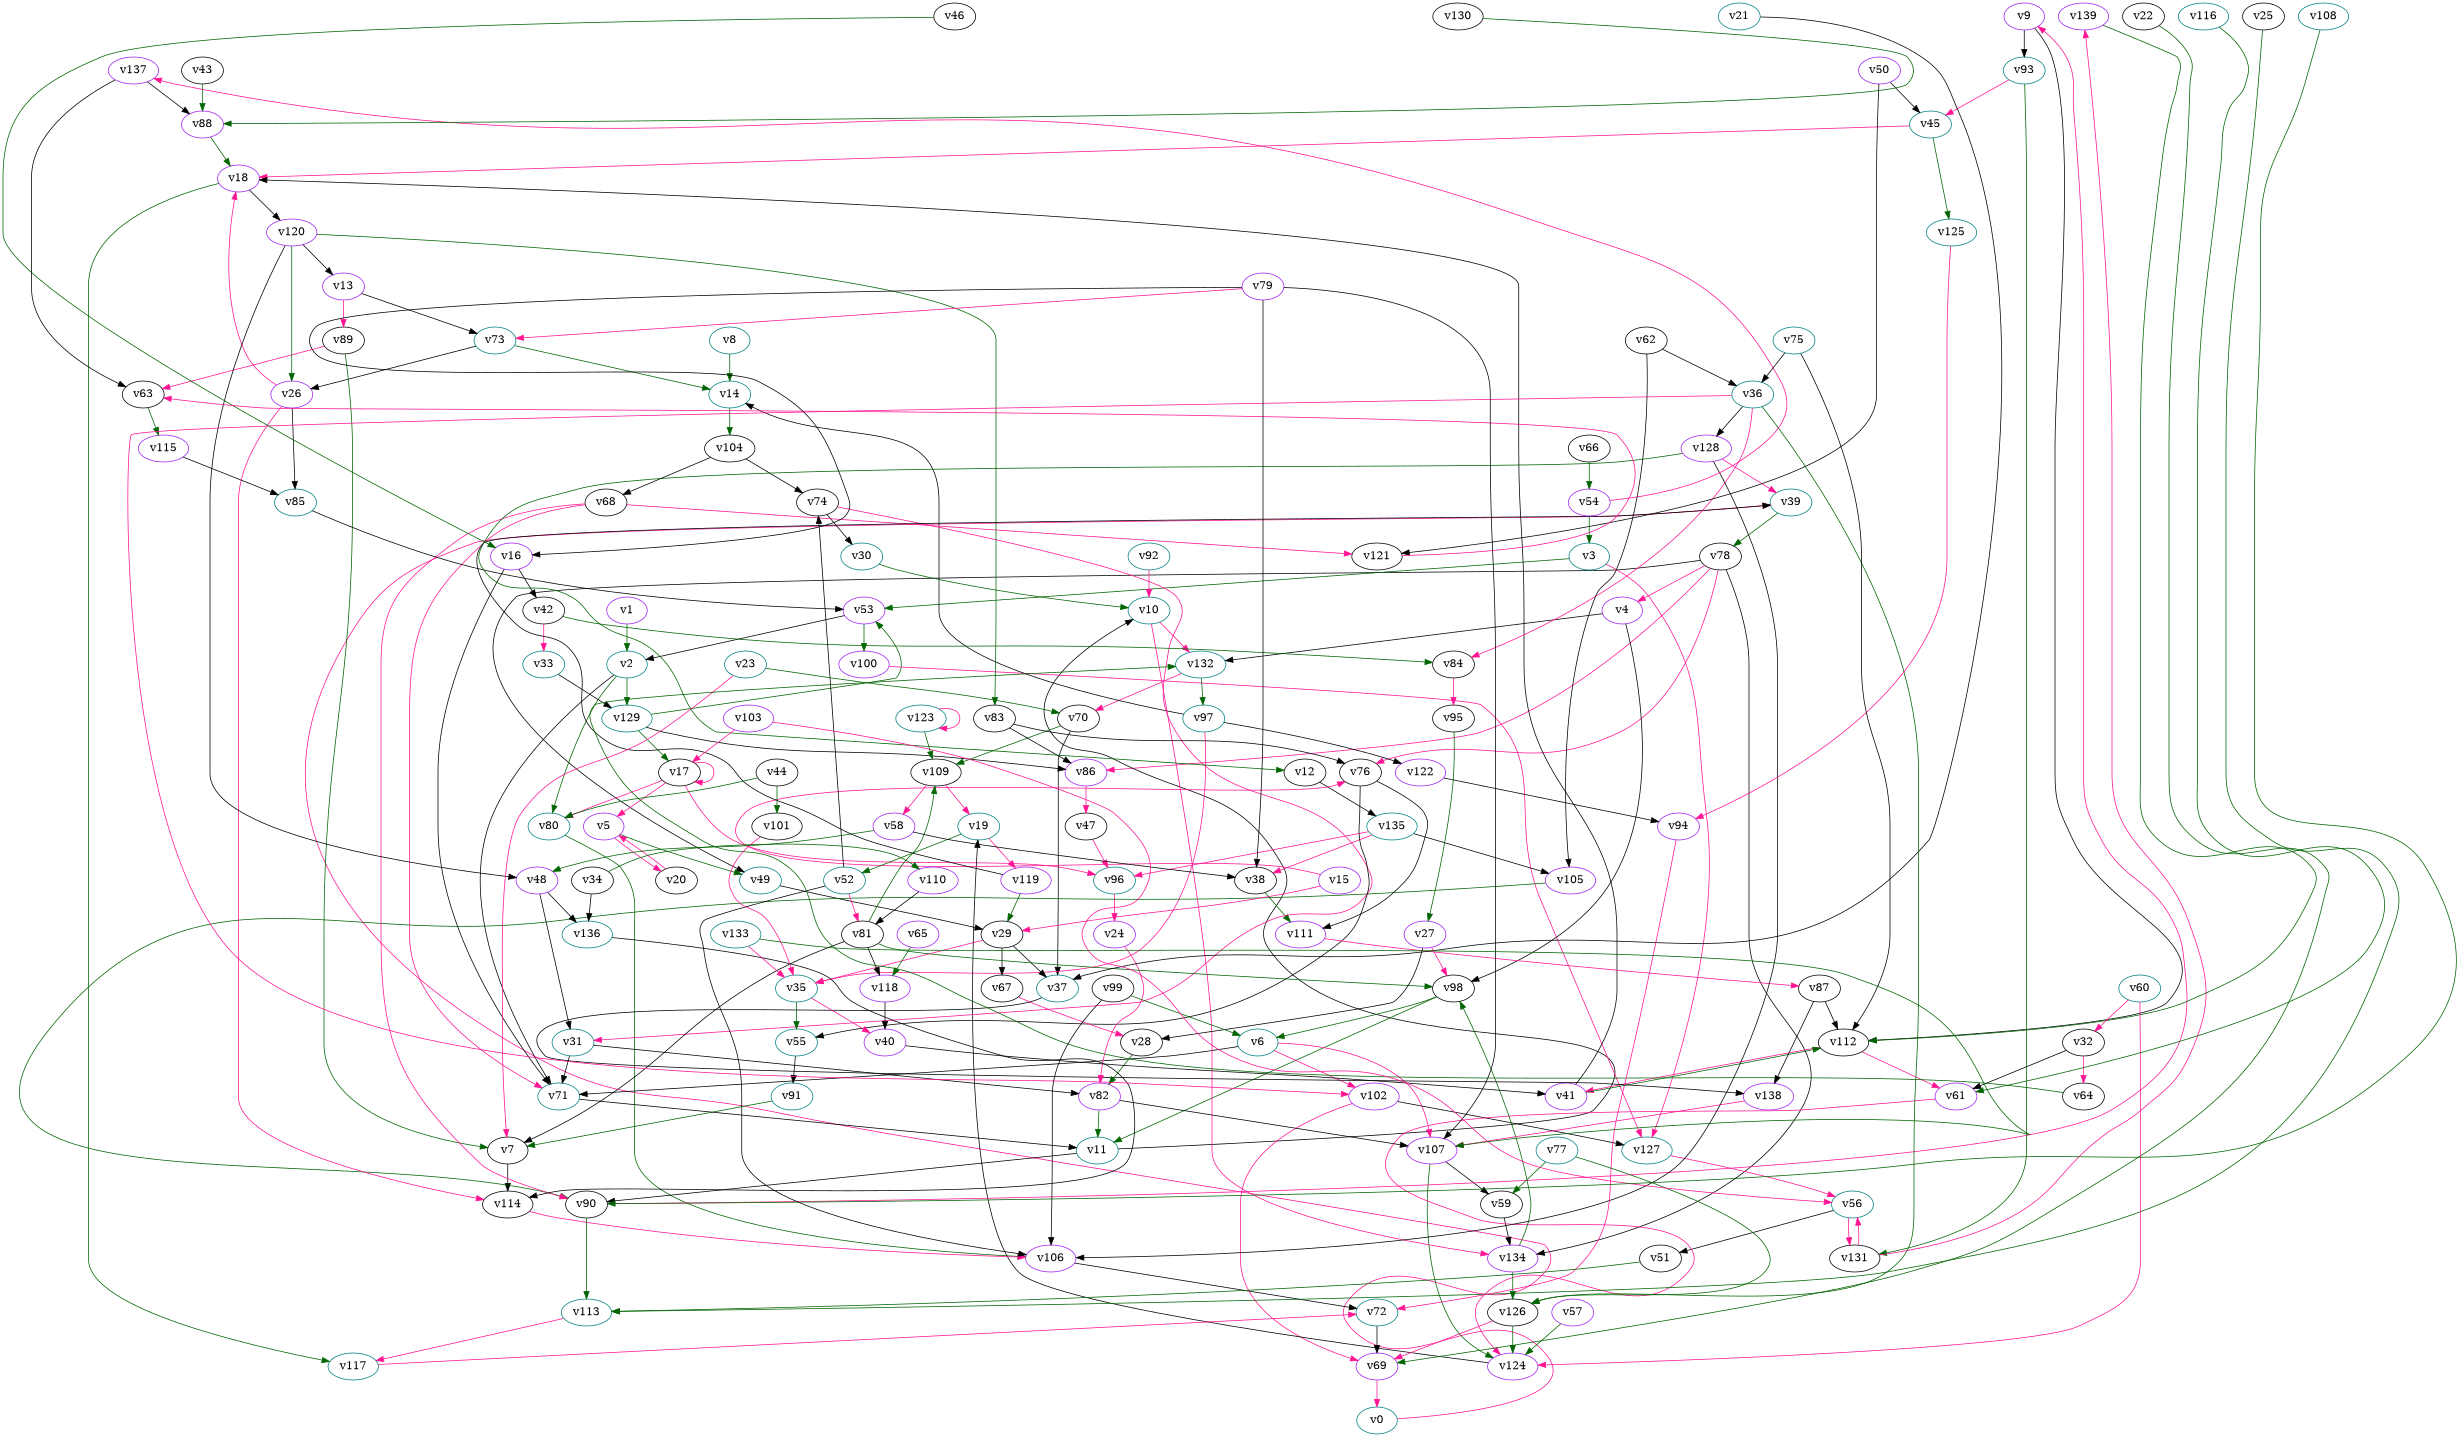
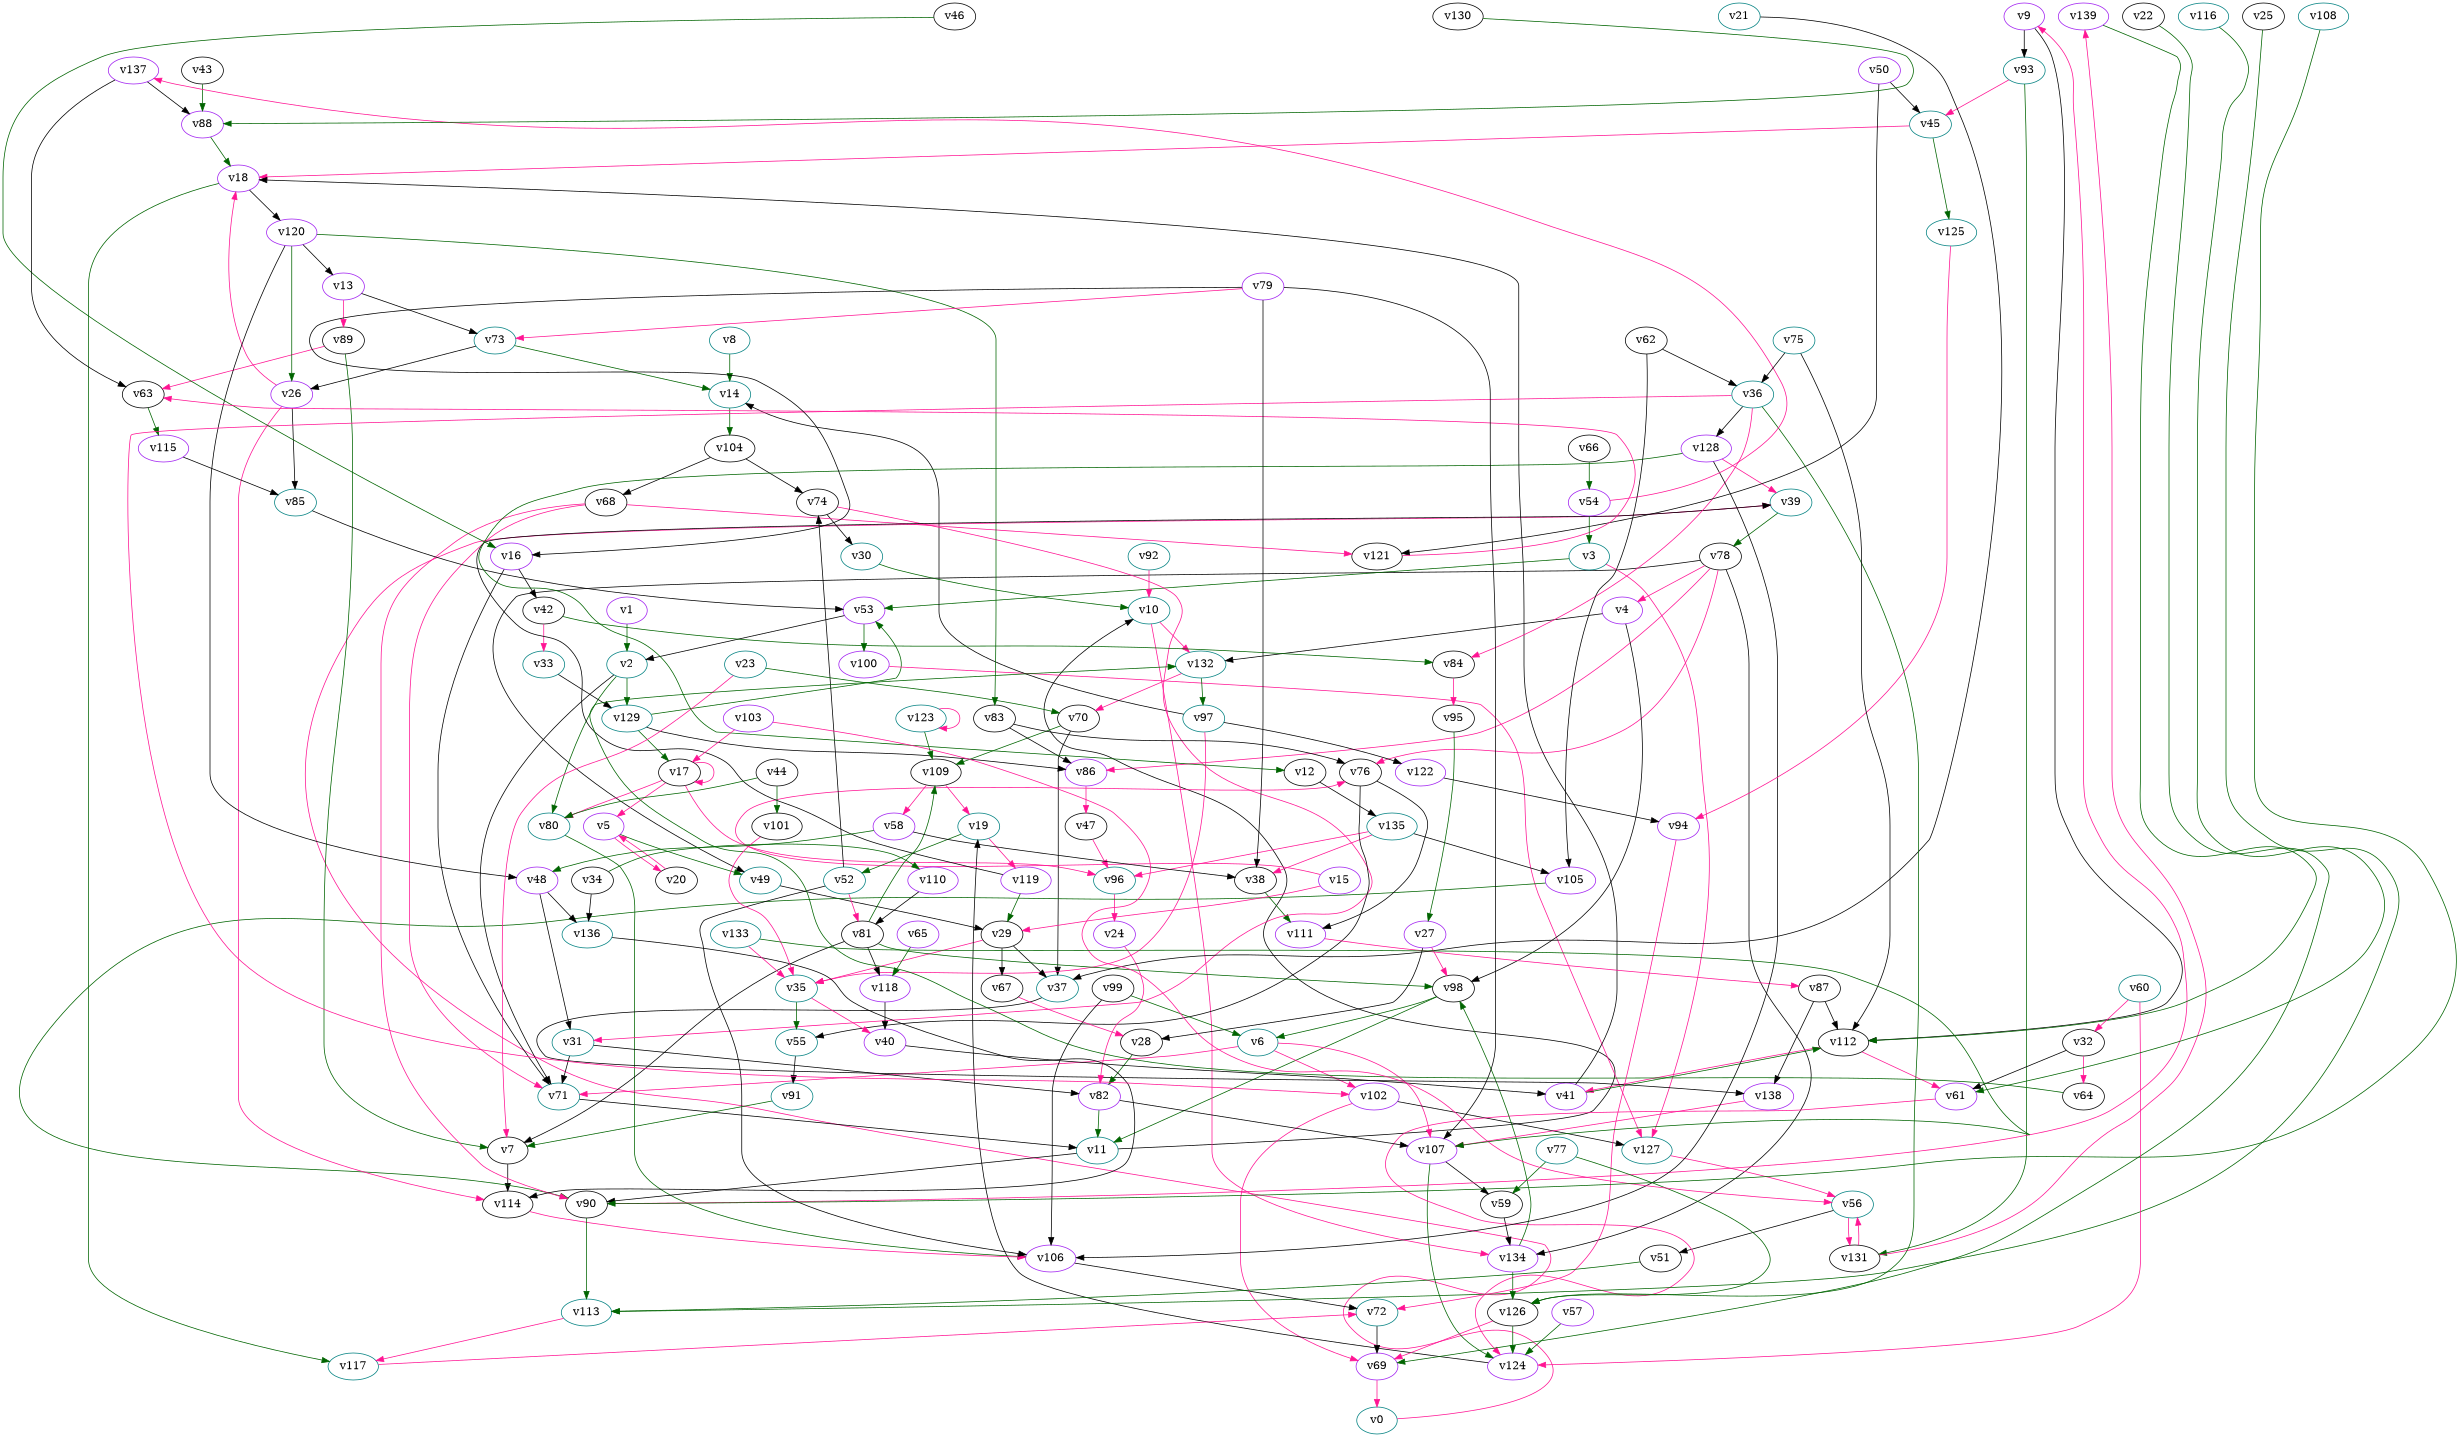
(962, 1070) -> (962, 1070)
